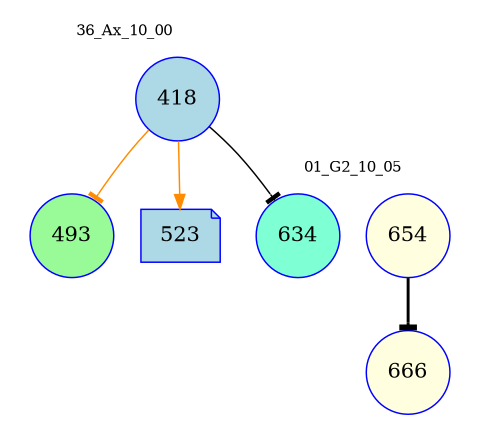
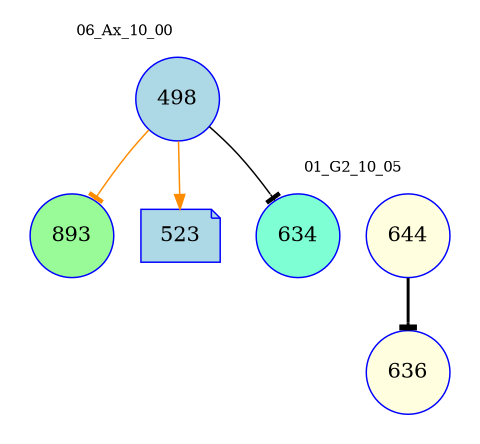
(125, 32) -> (125, 32)
(178, 99) -> (178, 99)
(72, 236) -> (72, 236)
(408, 236) -> (408, 236)
(408, 372) -> (408, 372)
